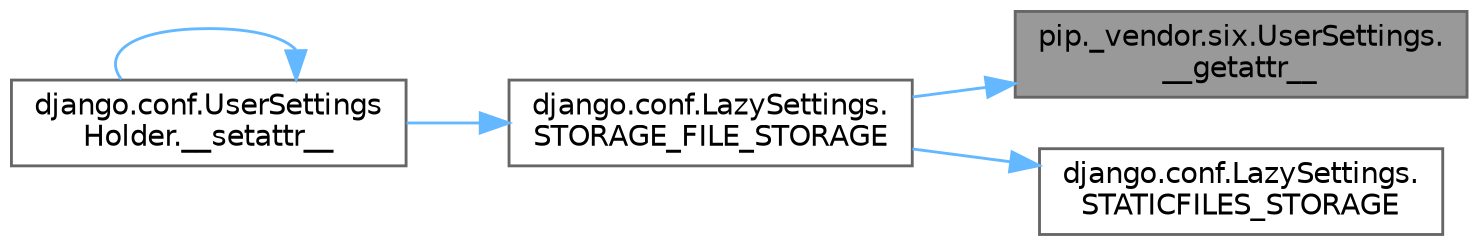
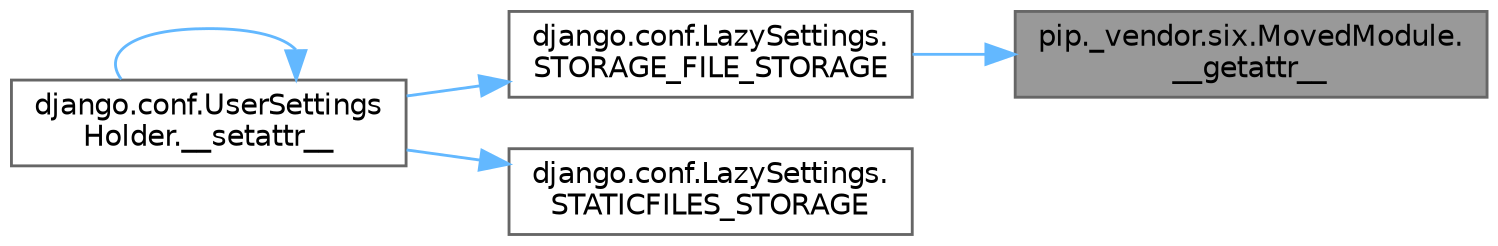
(1241, 54) -> (1251, 54)
(962, 155) -> (443, 155)
